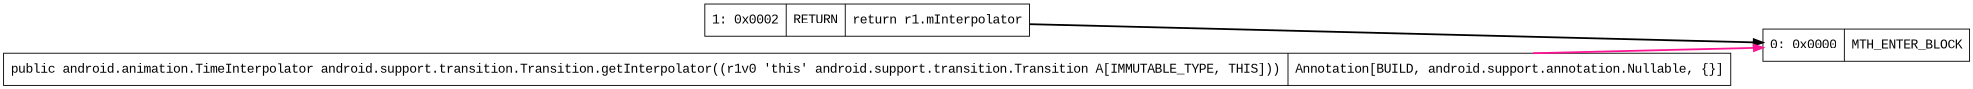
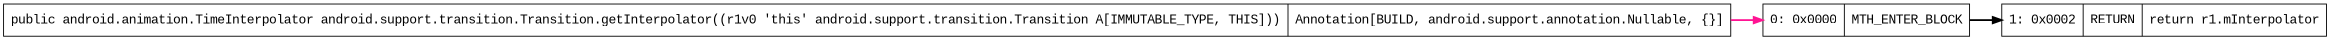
(1392, 33) -> (1981, 20)
